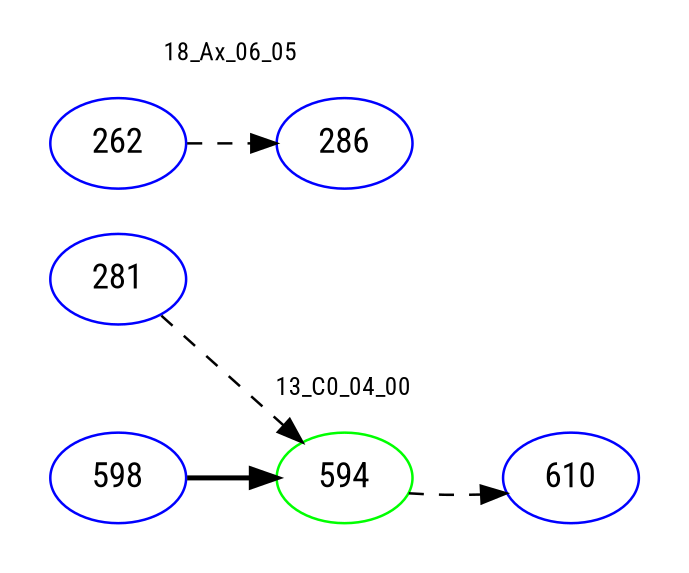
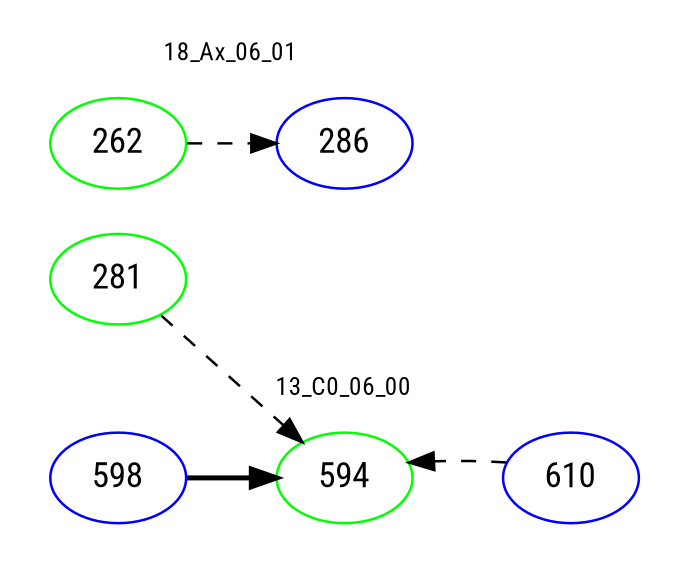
(231, 54) -> (231, 54)
(118, 143) -> (118, 143)
(118, 279) -> (118, 279)
(345, 389) -> (345, 389)
(445, 495) -> (470, 461)
